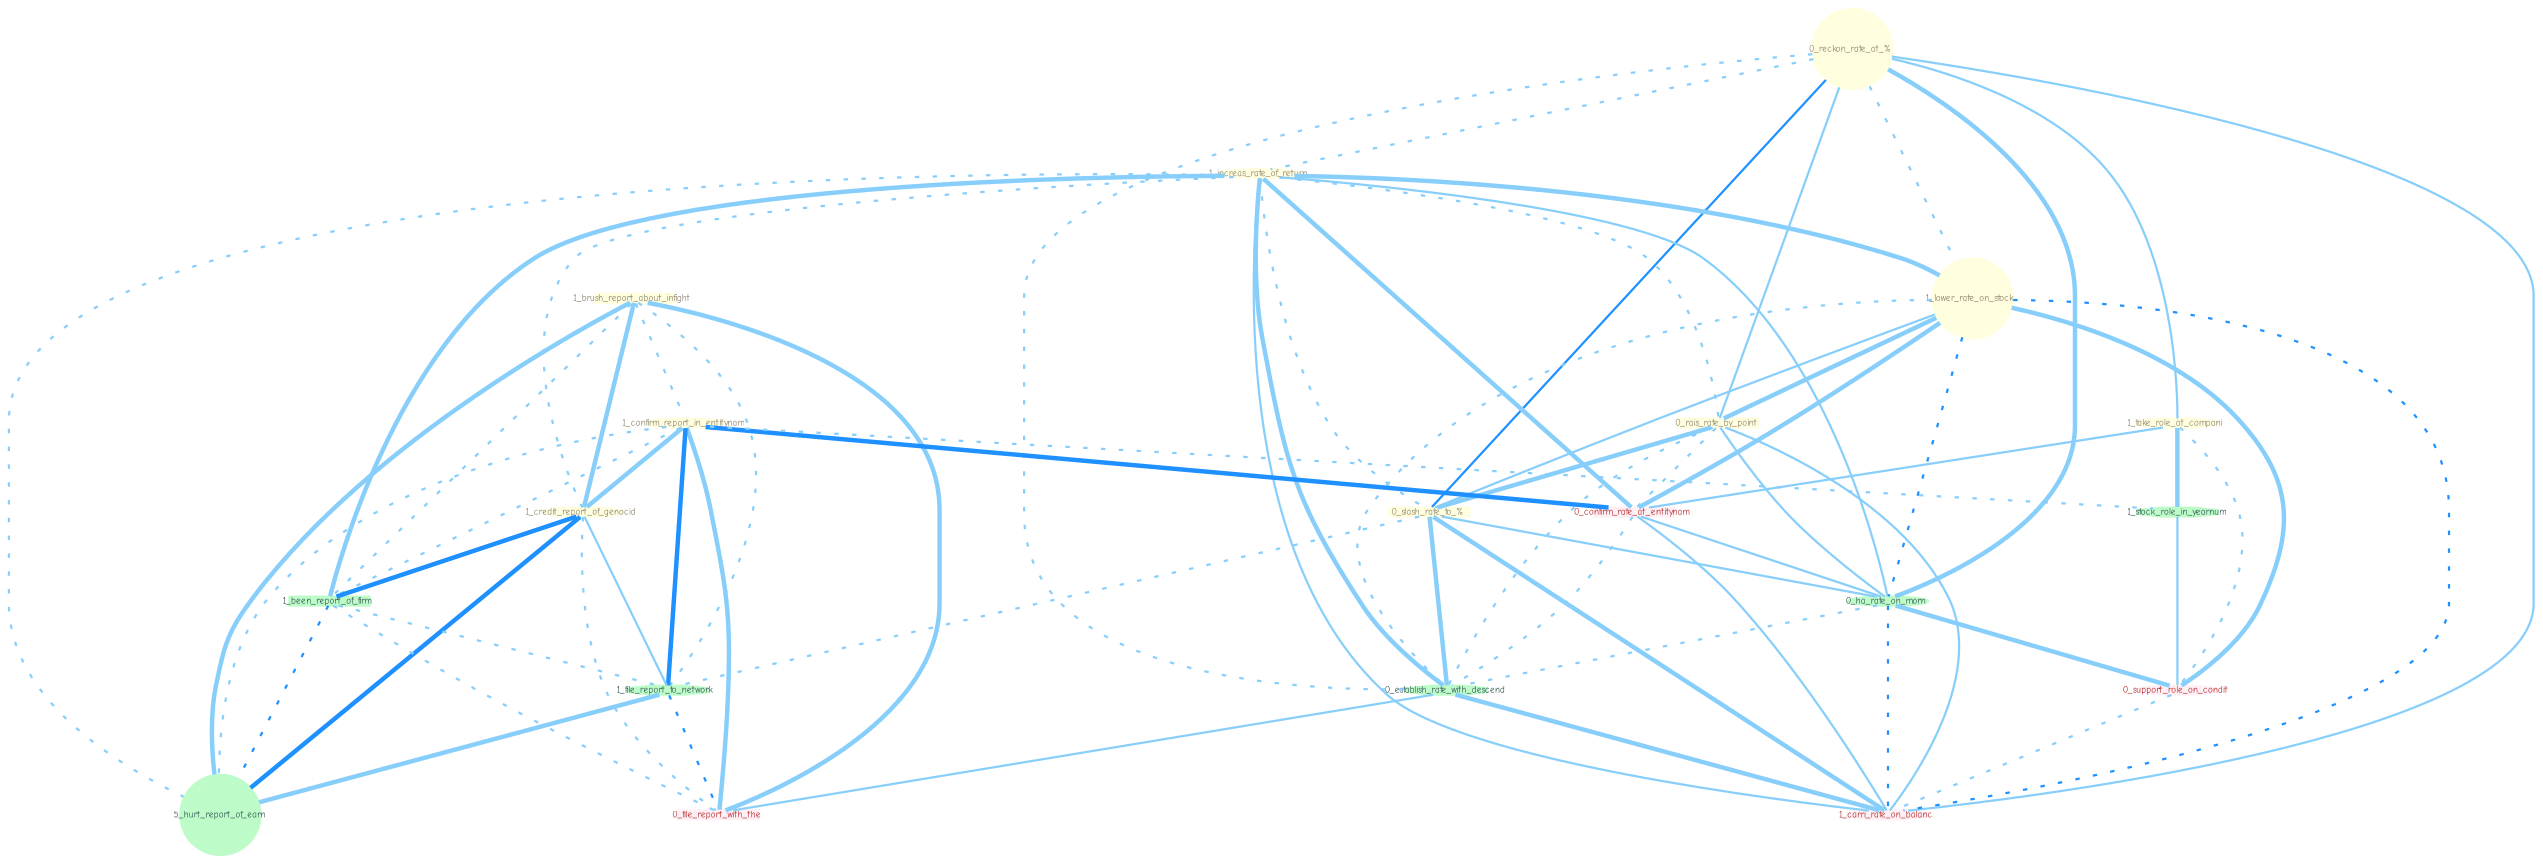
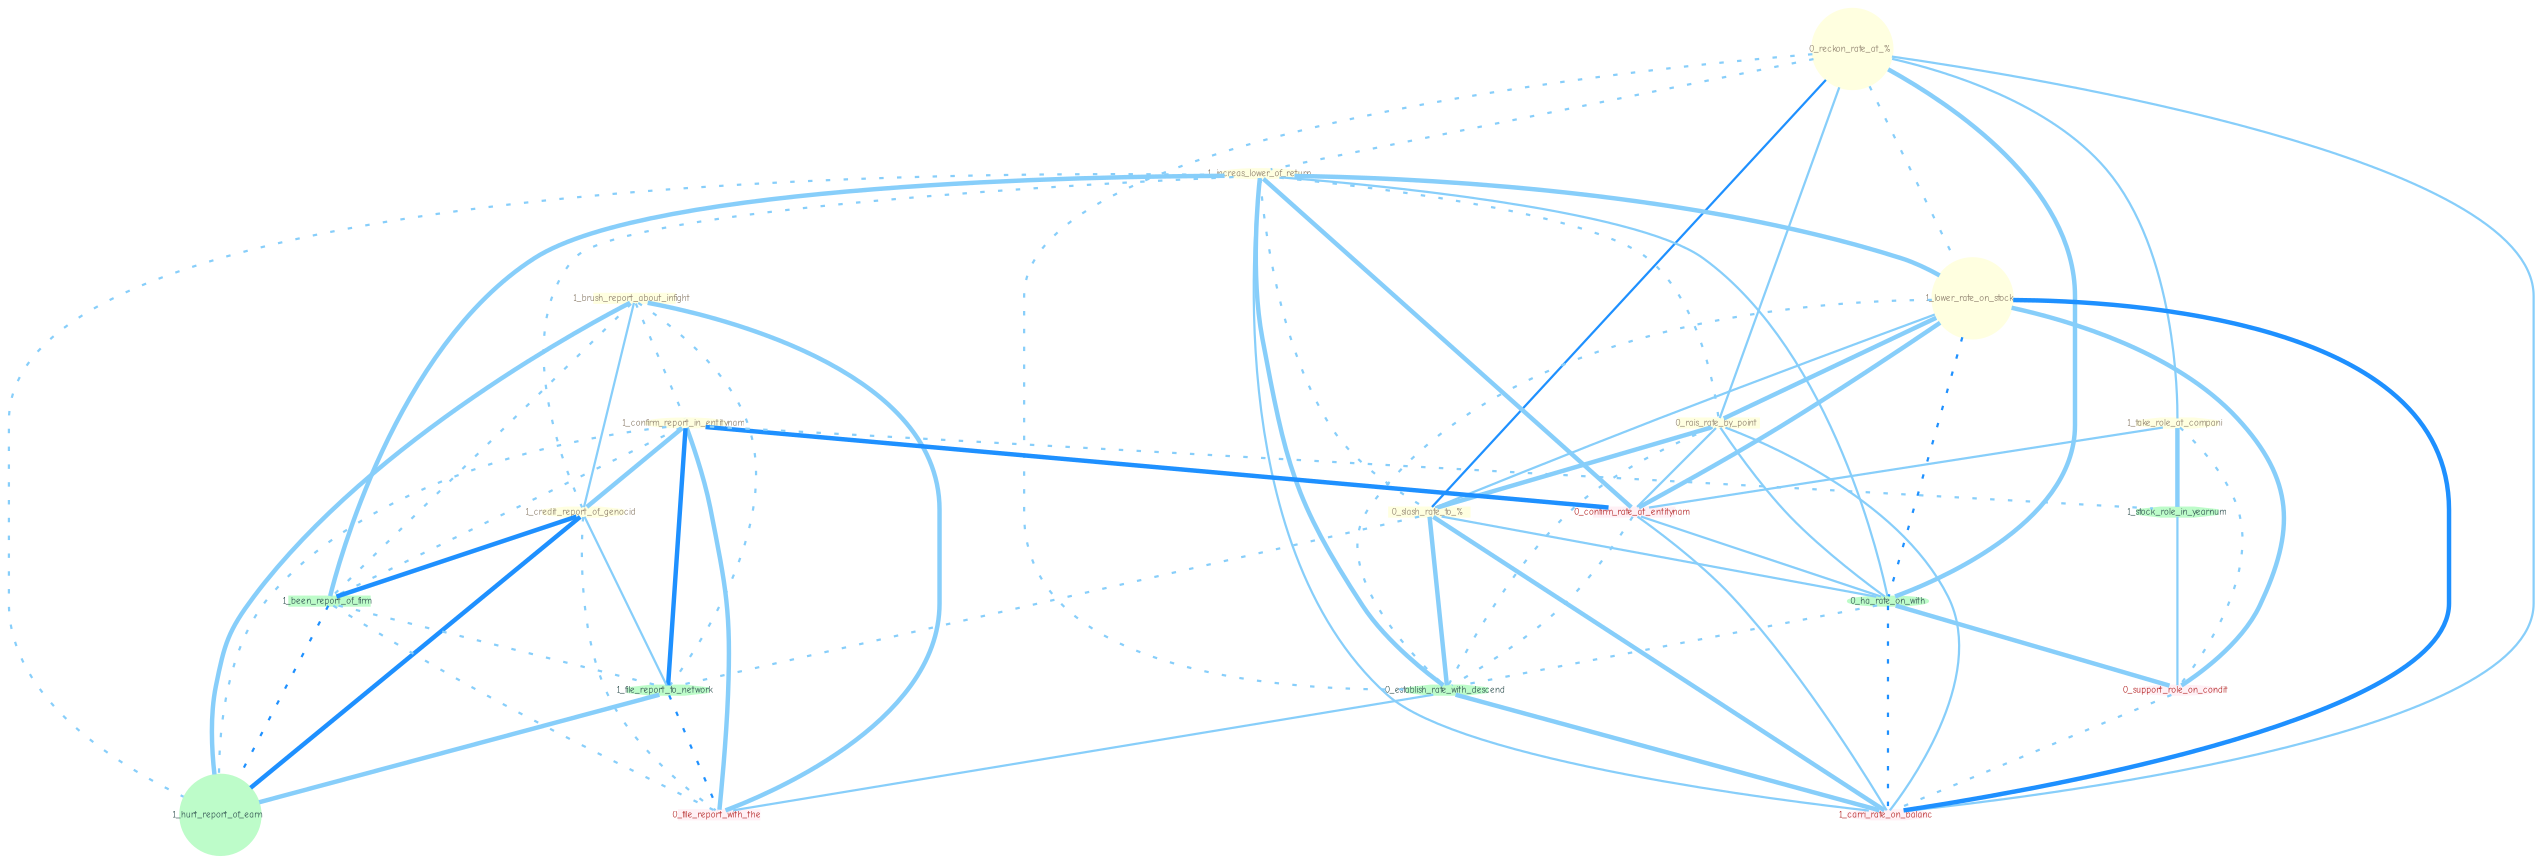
(1260, 174) -> (1260, 174)
(609, 405) -> (609, 405)
(1677, 467) -> (1677, 467)
(2449, 593) -> (2449, 593)
(1888, 601) -> (1888, 601)
(220, 815) -> (220, 815)
